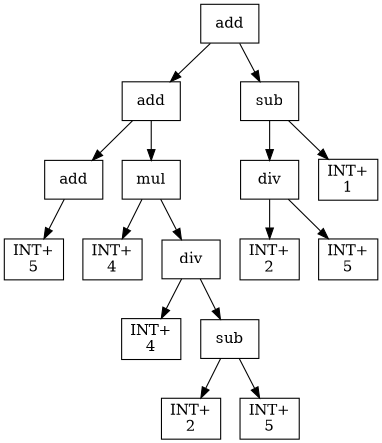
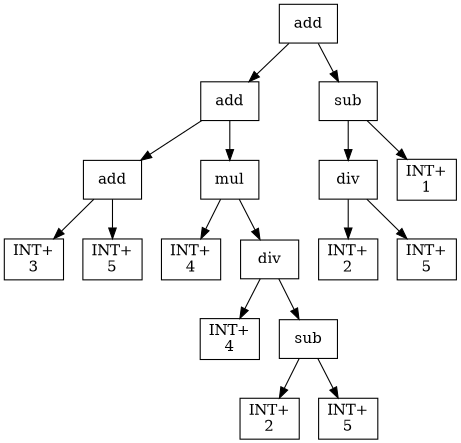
none -> (34, 259)
